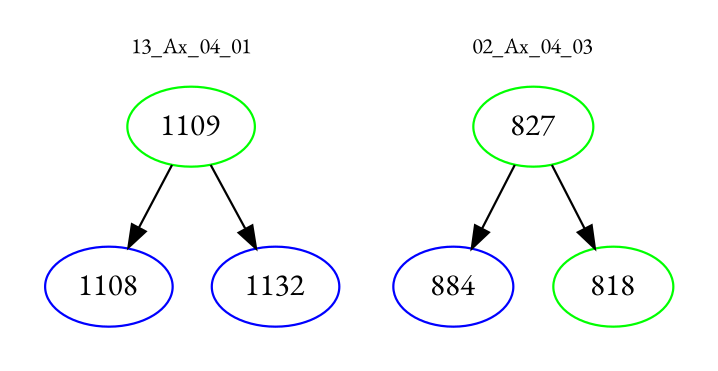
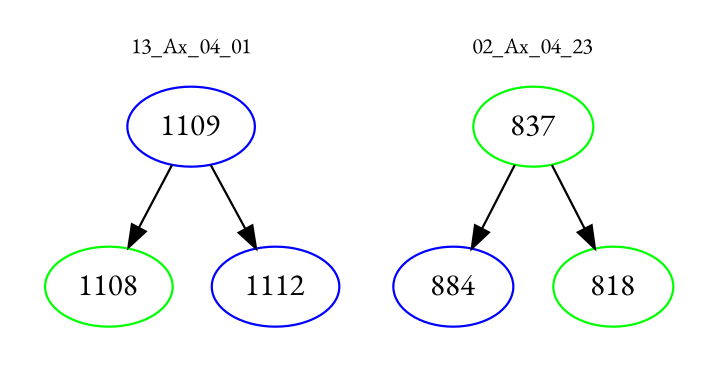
(533, 48) -> (533, 48)
(191, 127) -> (191, 127)
(533, 127) -> (533, 127)
(109, 287) -> (109, 287)
(276, 287) -> (276, 287)
